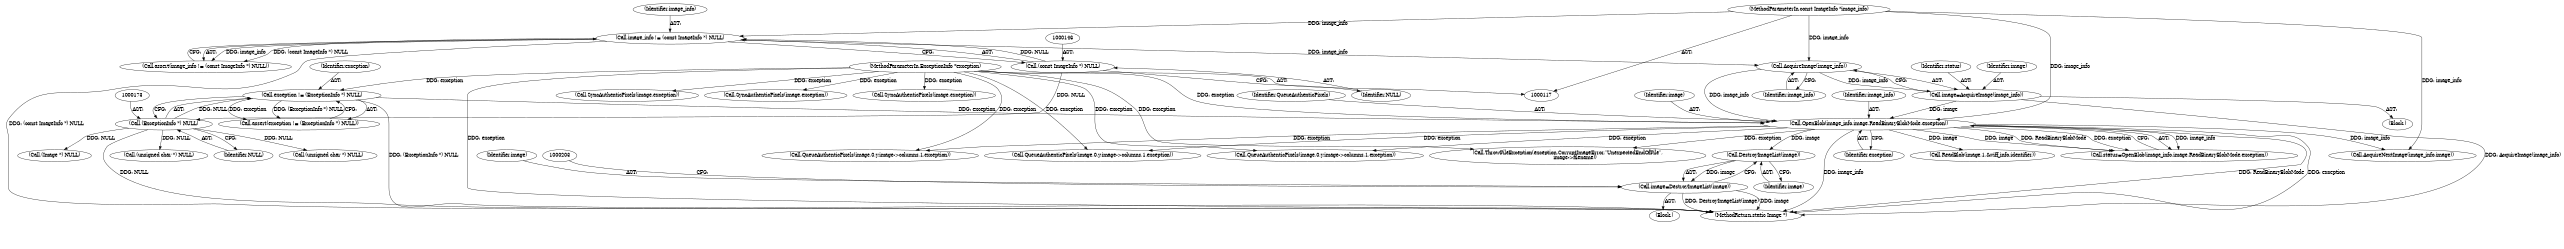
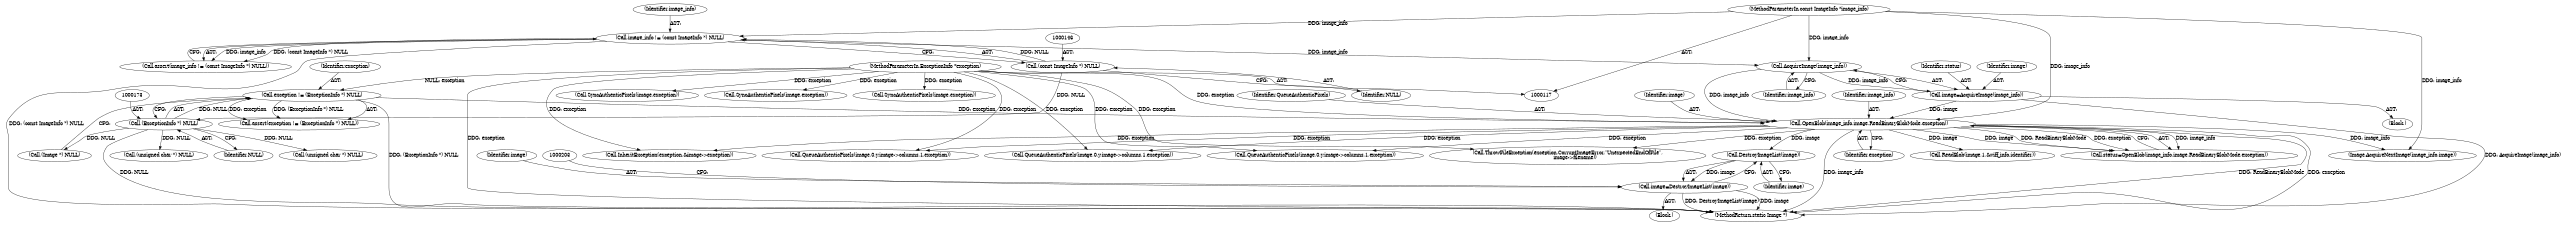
(445, 81) -> (445, 81)
(342, 113) -> (147, 105)
none -> (669, 156)
(2402, 156) -> (2402, 156)
